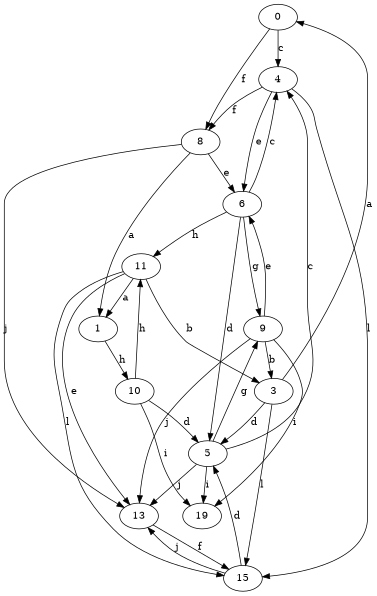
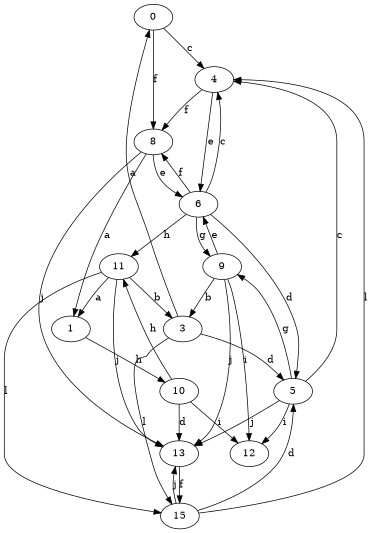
none -> (178, 176)
(368, 357) -> (364, 313)
(74, 391) -> (118, 360)
(172, 417) -> (179, 419)
(202, 516) -> (249, 454)
